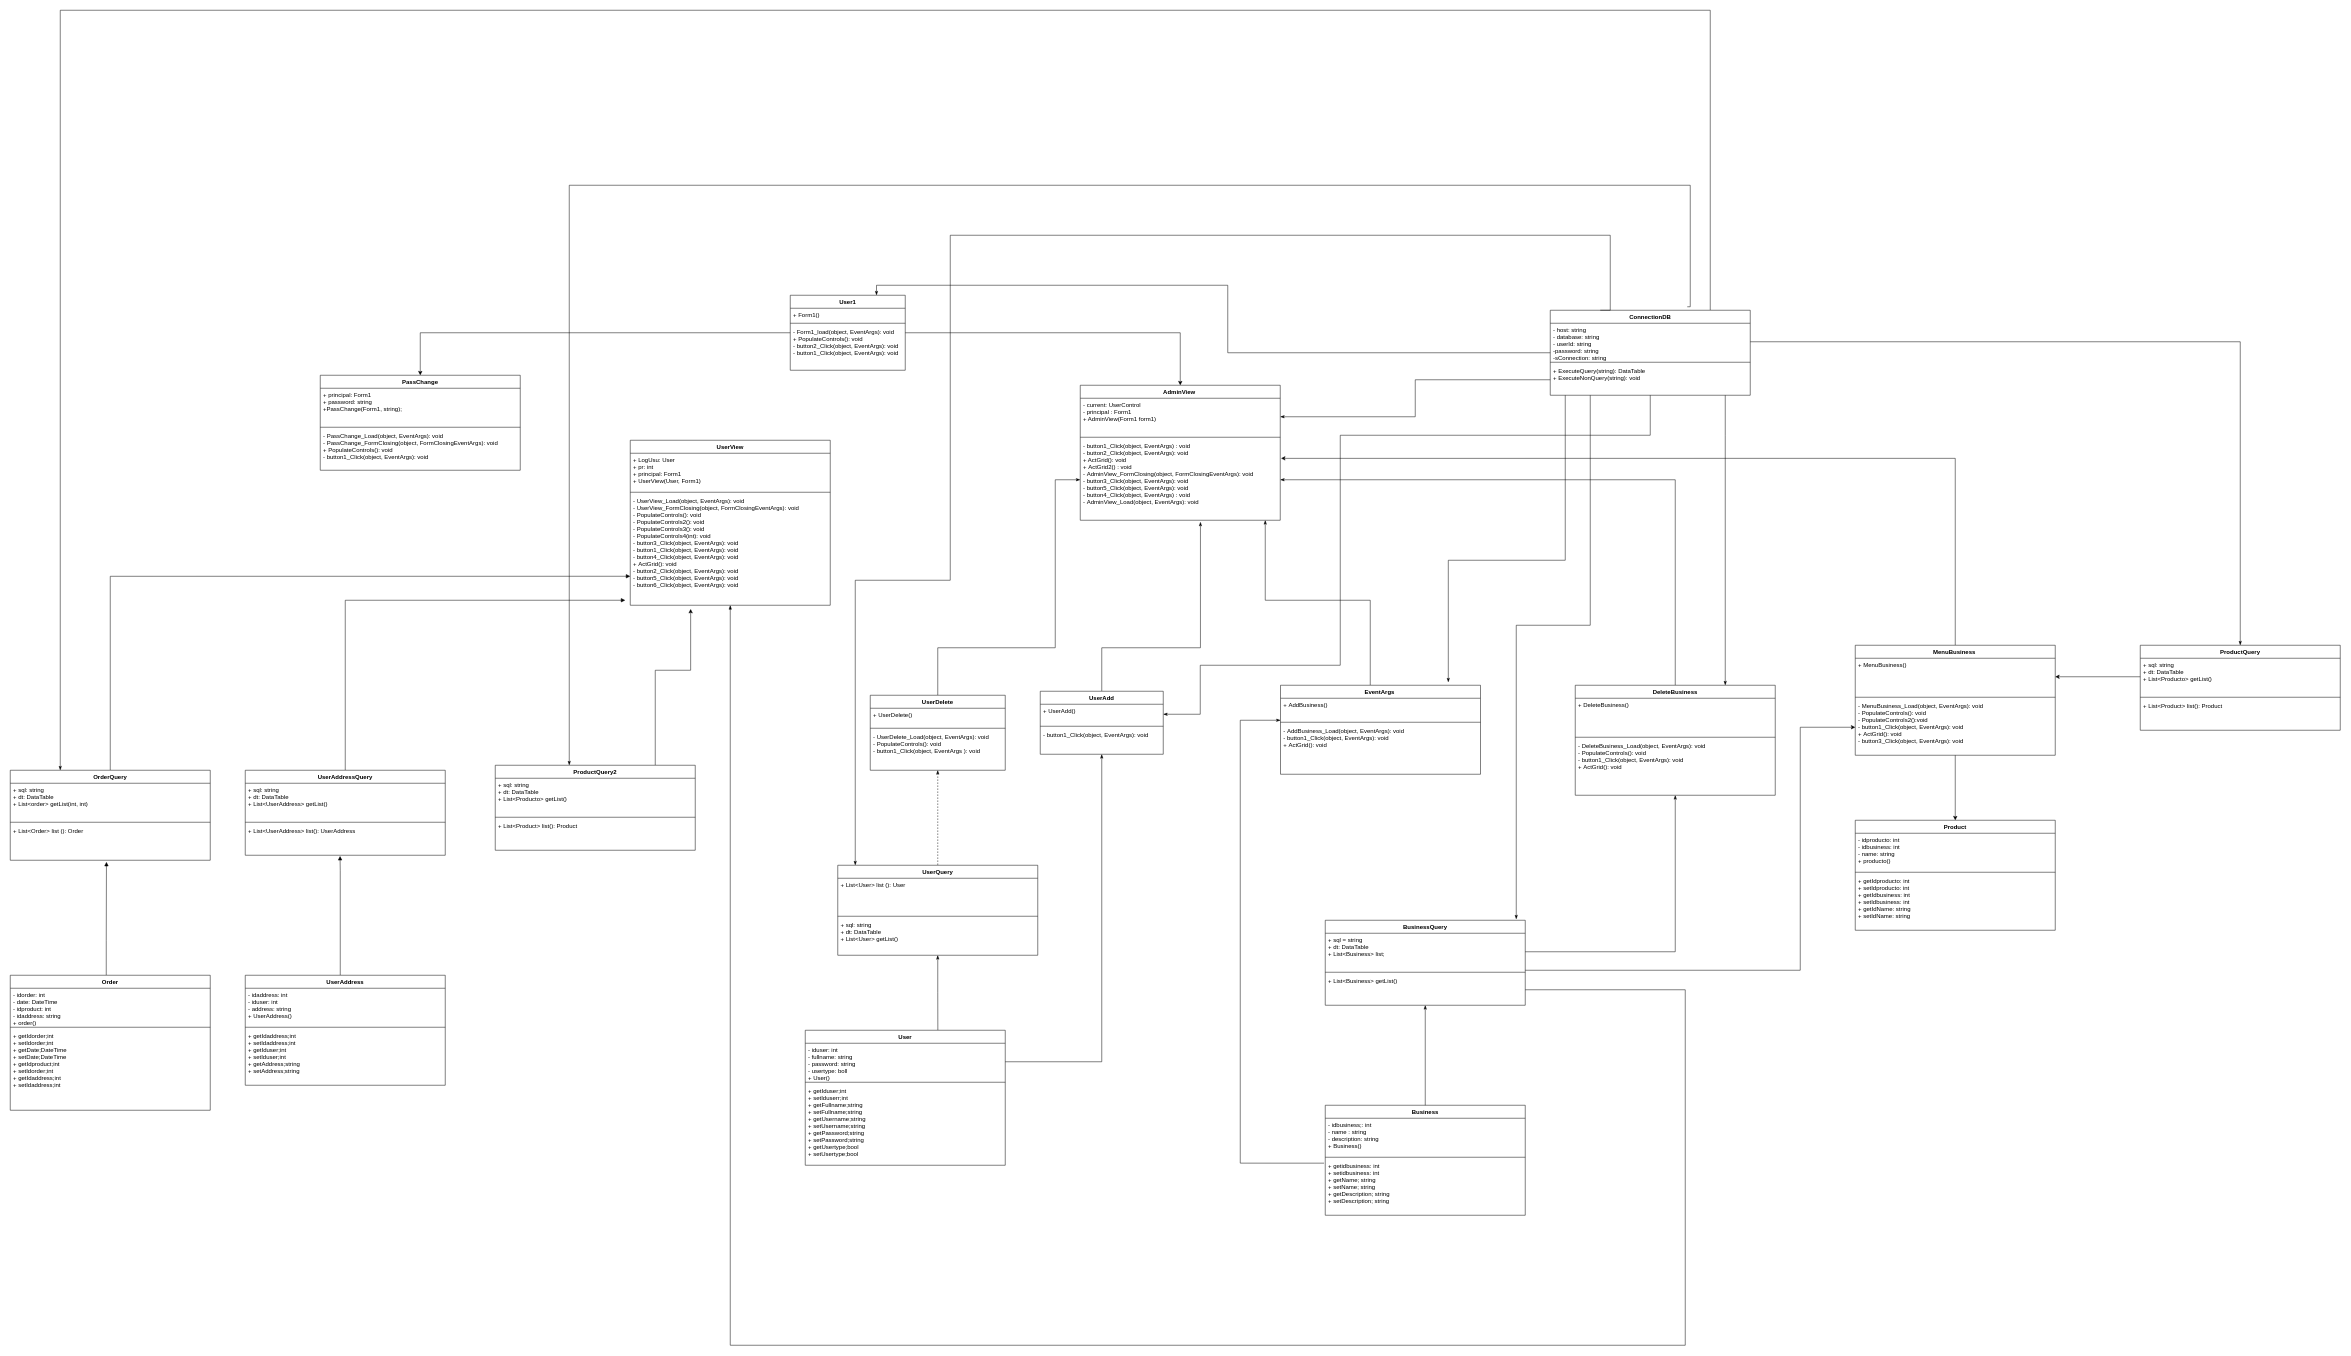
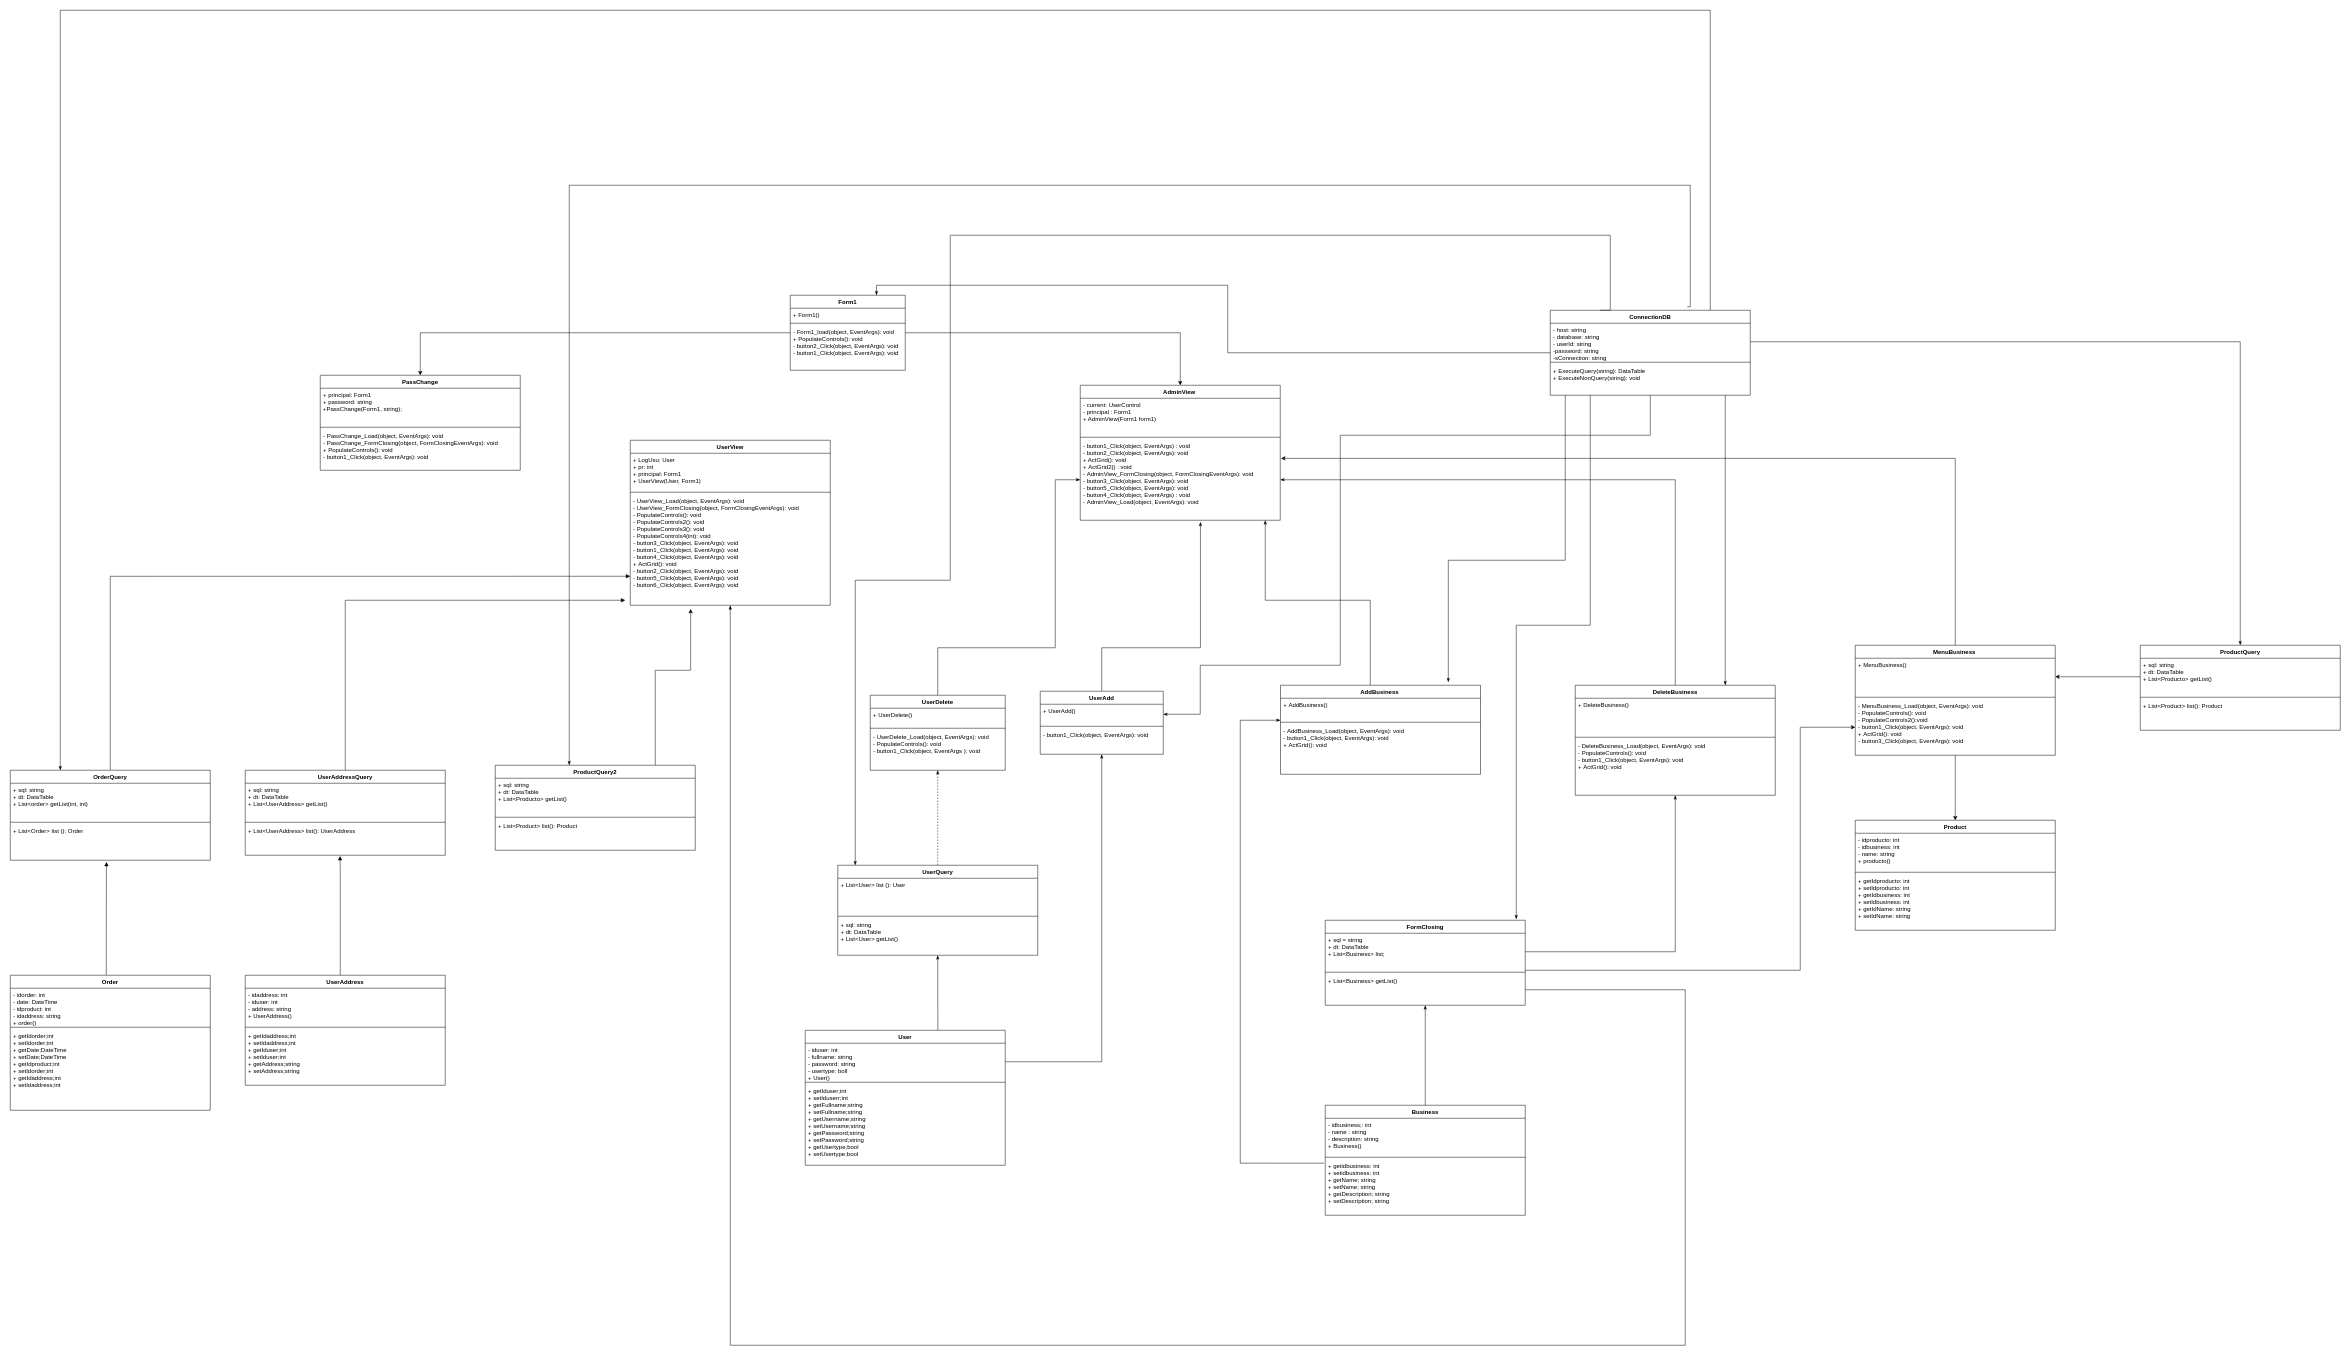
(848, 302) -> (848, 302)
(1284, 417) -> none
(1380, 692) -> (1380, 692)
(1425, 927) -> (1425, 927)
